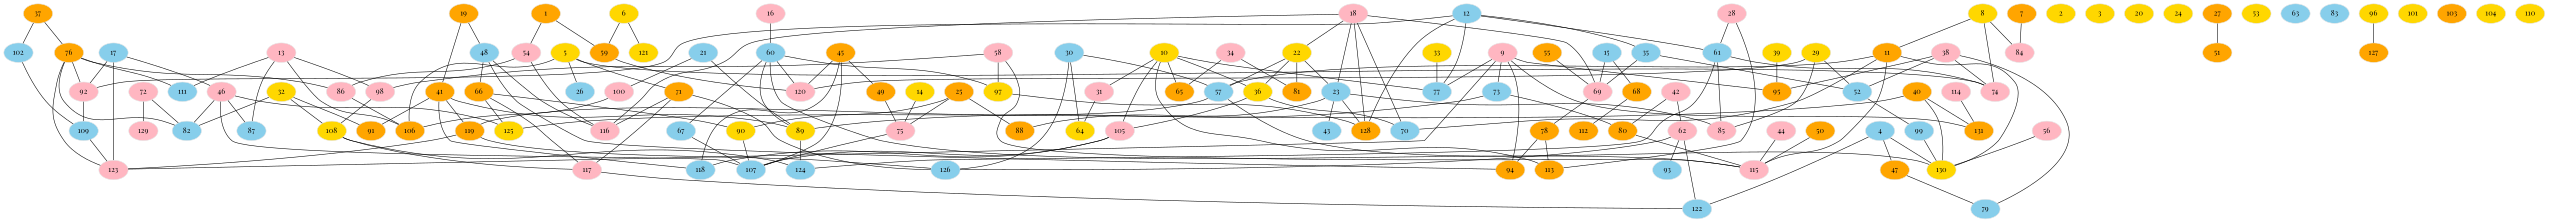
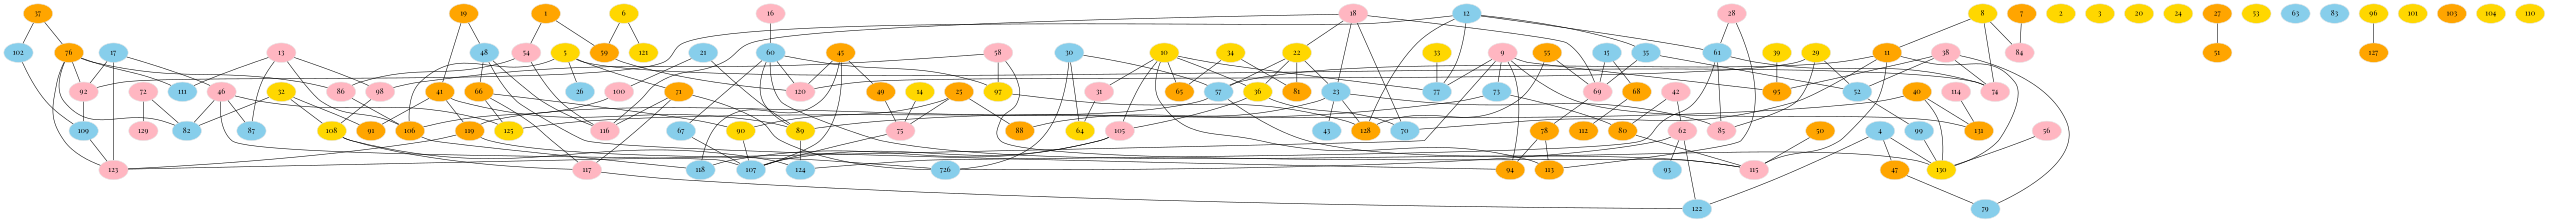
(1231, 53) -> (1231, 53)
(1359, 65) -> (1491, 113)
(1781, 131) -> none
(540, 153) -> (534, 152)
(945, 170) -> (945, 170)
